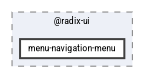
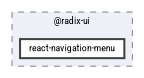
(72, 49) -> (72, 49)
